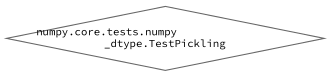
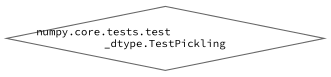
(165, 38) -> (165, 38)
